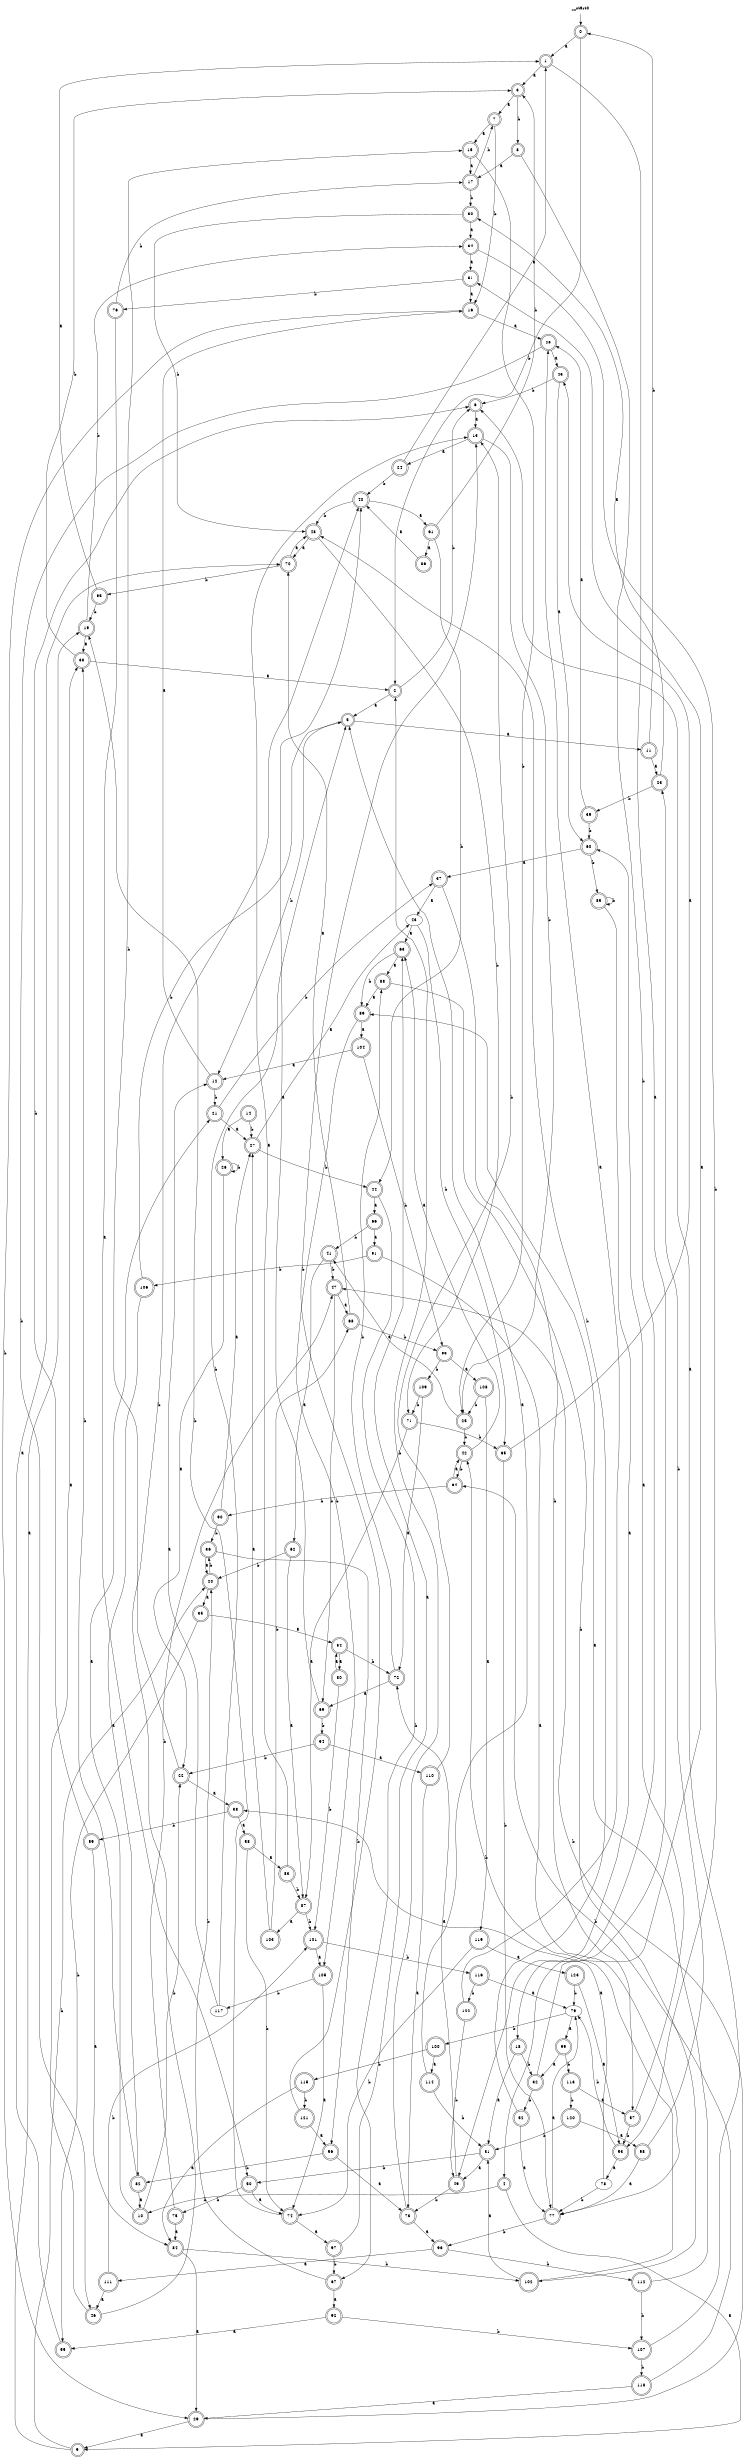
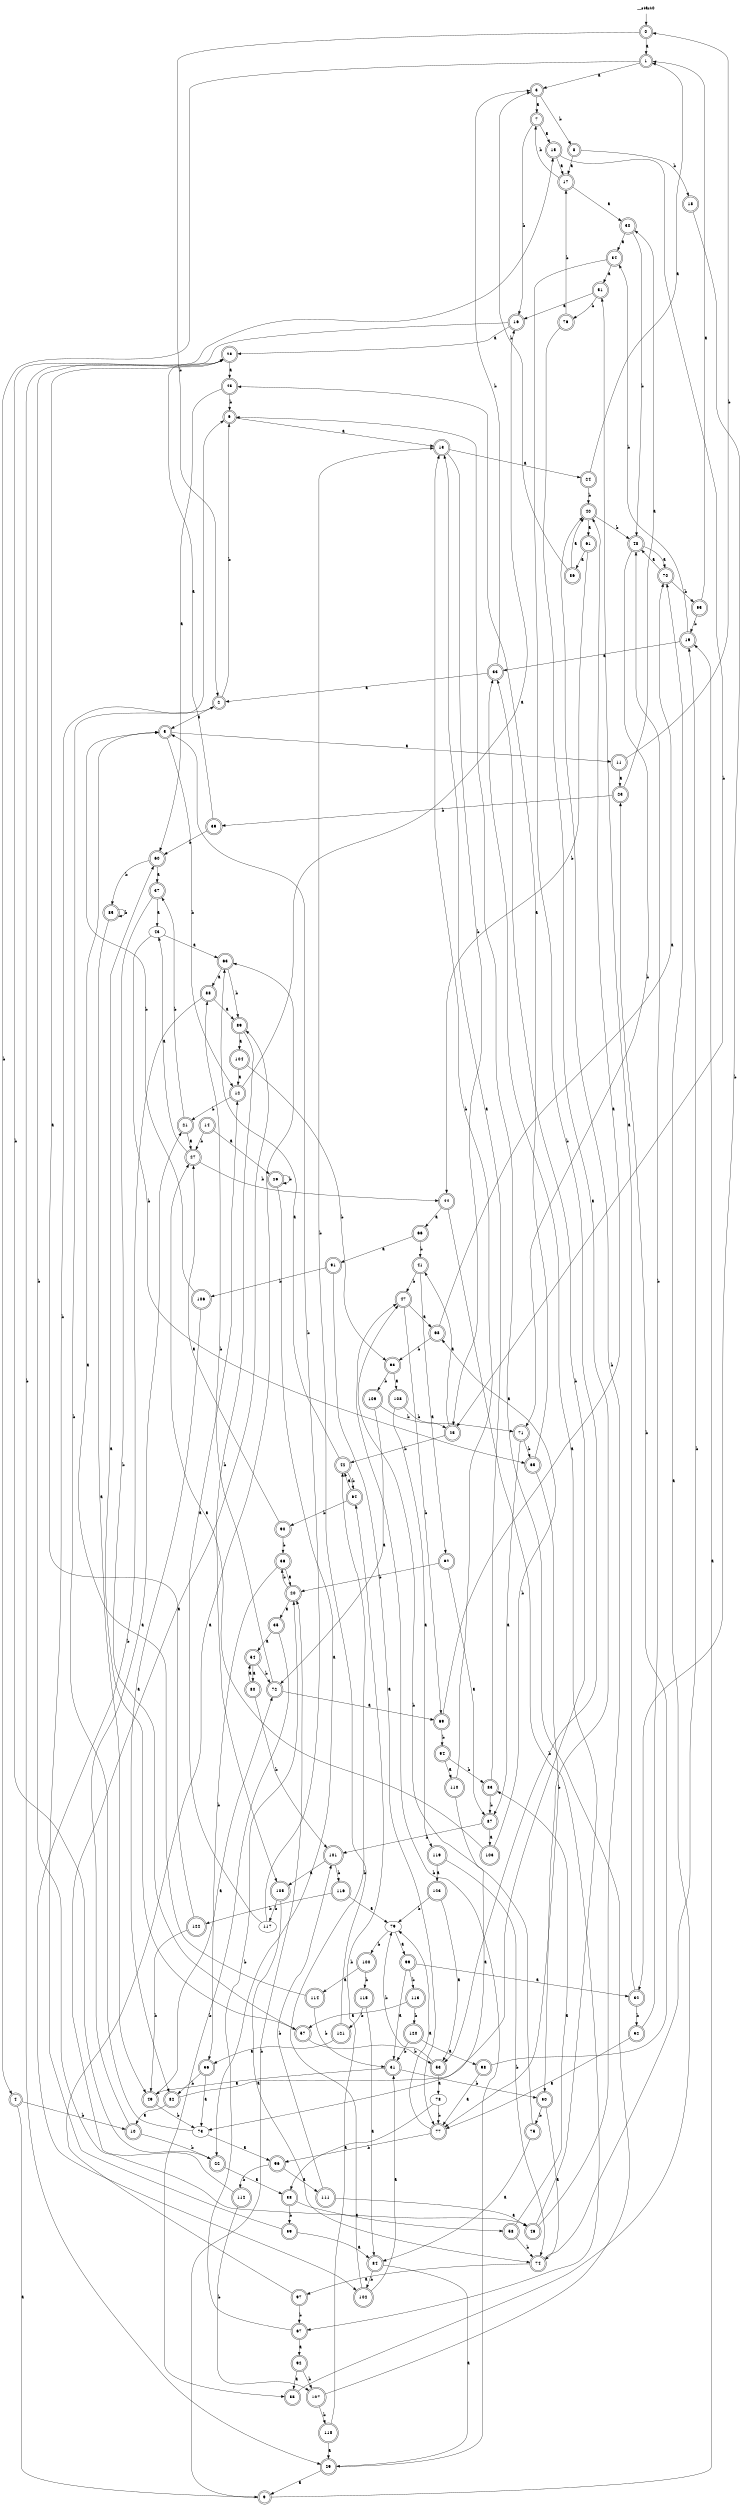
(472, 198) -> (609, 204)
(535, 324) -> (506, 331)
(655, 1098) -> (4, 1059)
(253, 1759) -> (465, 1770)
(498, 2096) -> (399, 2013)
(408, 2216) -> (201, 2132)
